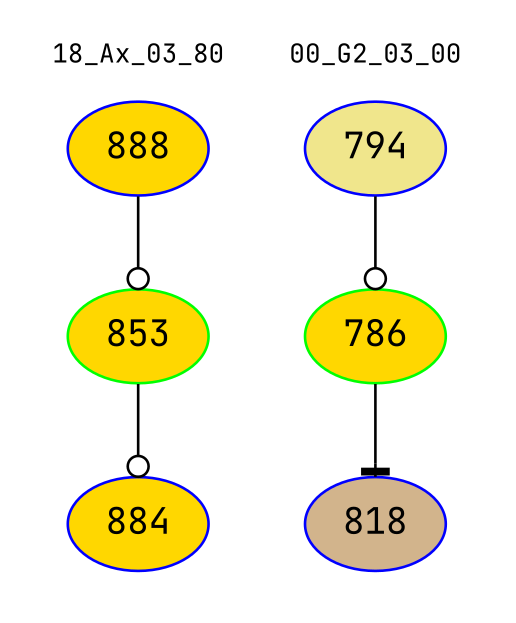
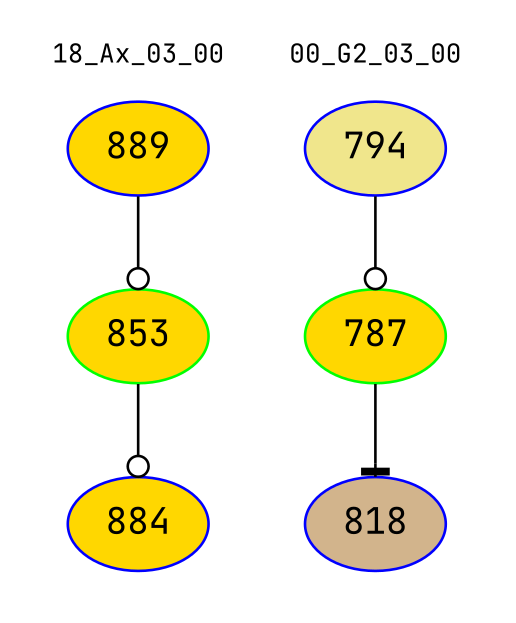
(139, 56) -> (139, 56)
(138, 149) -> (138, 149)
(375, 336) -> (375, 336)
